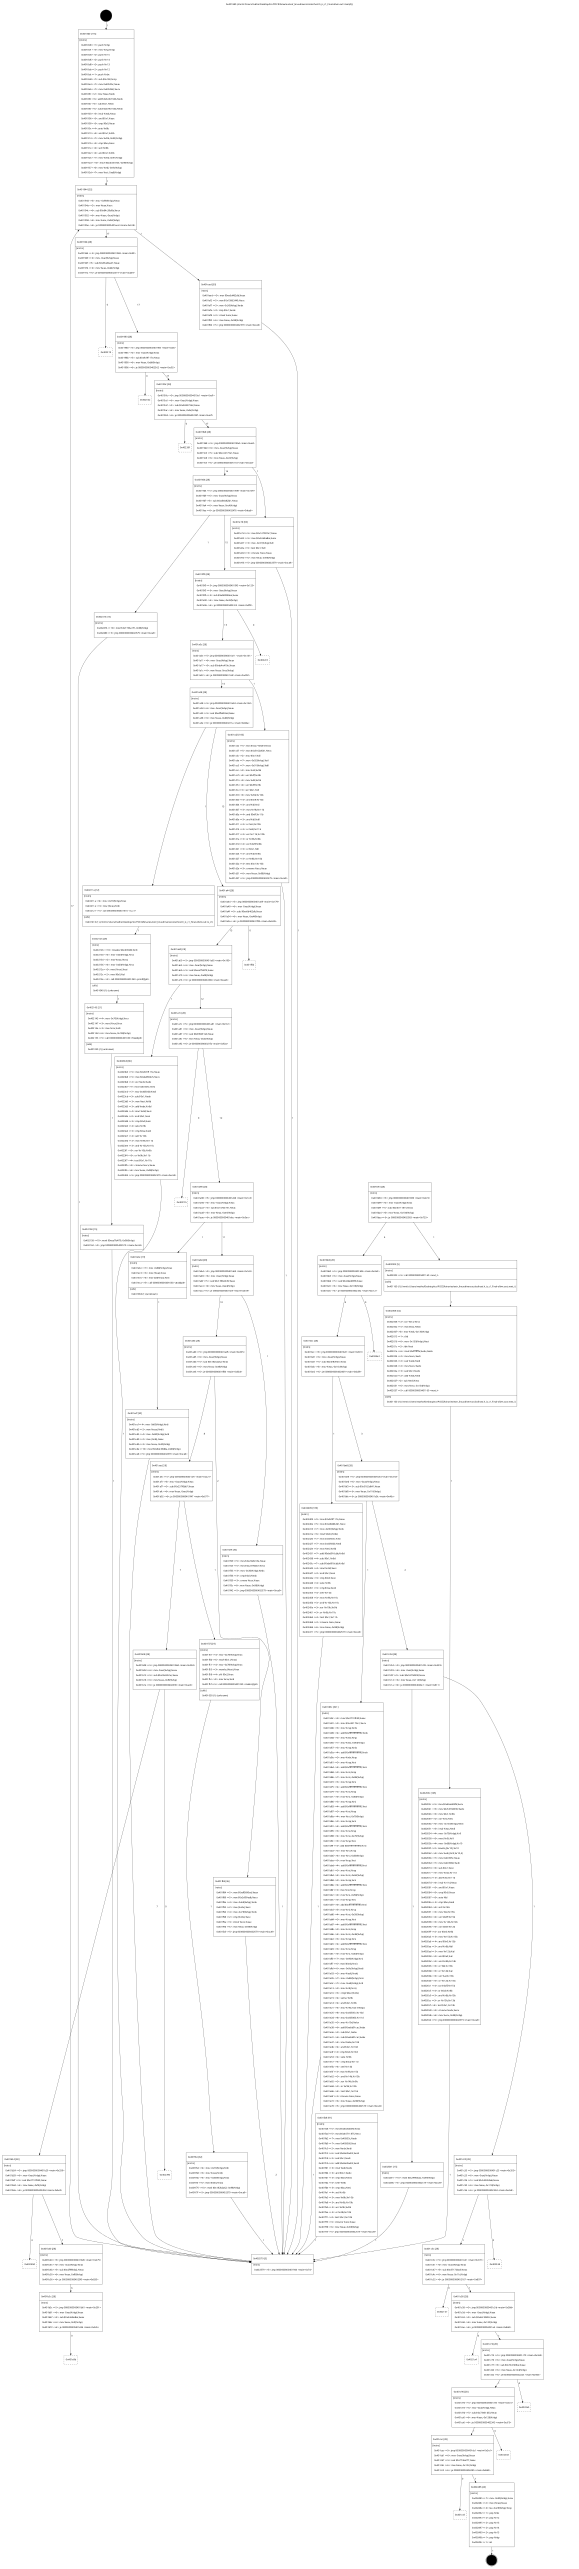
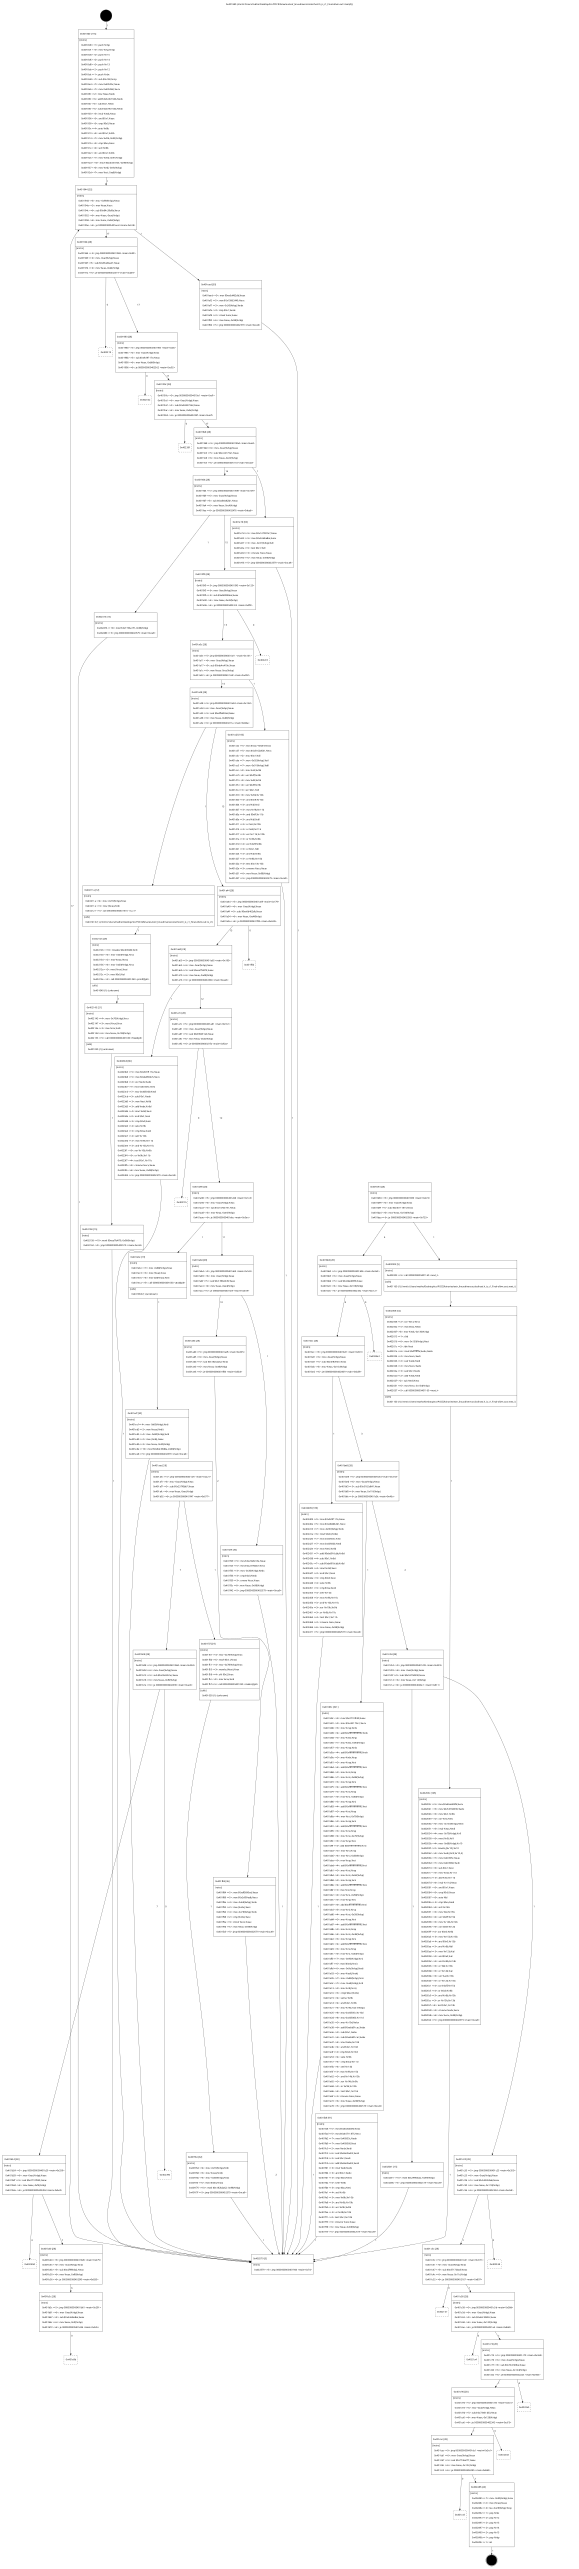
(201, 1418) -> none
